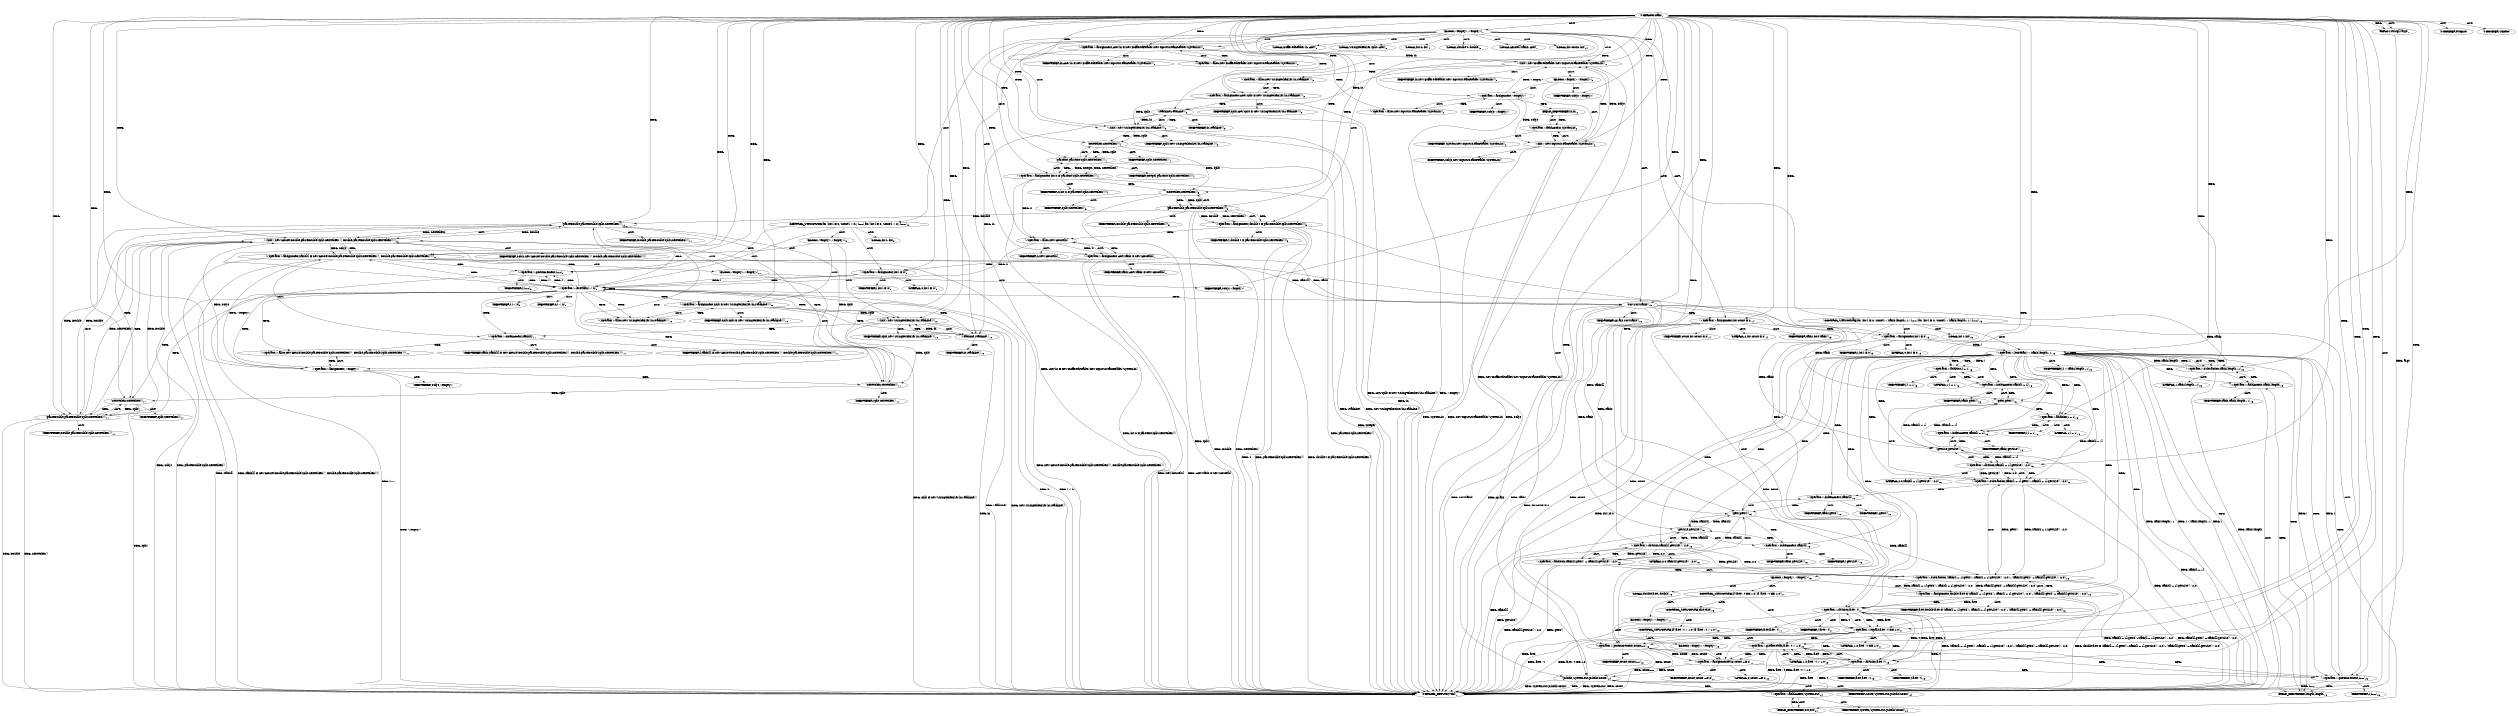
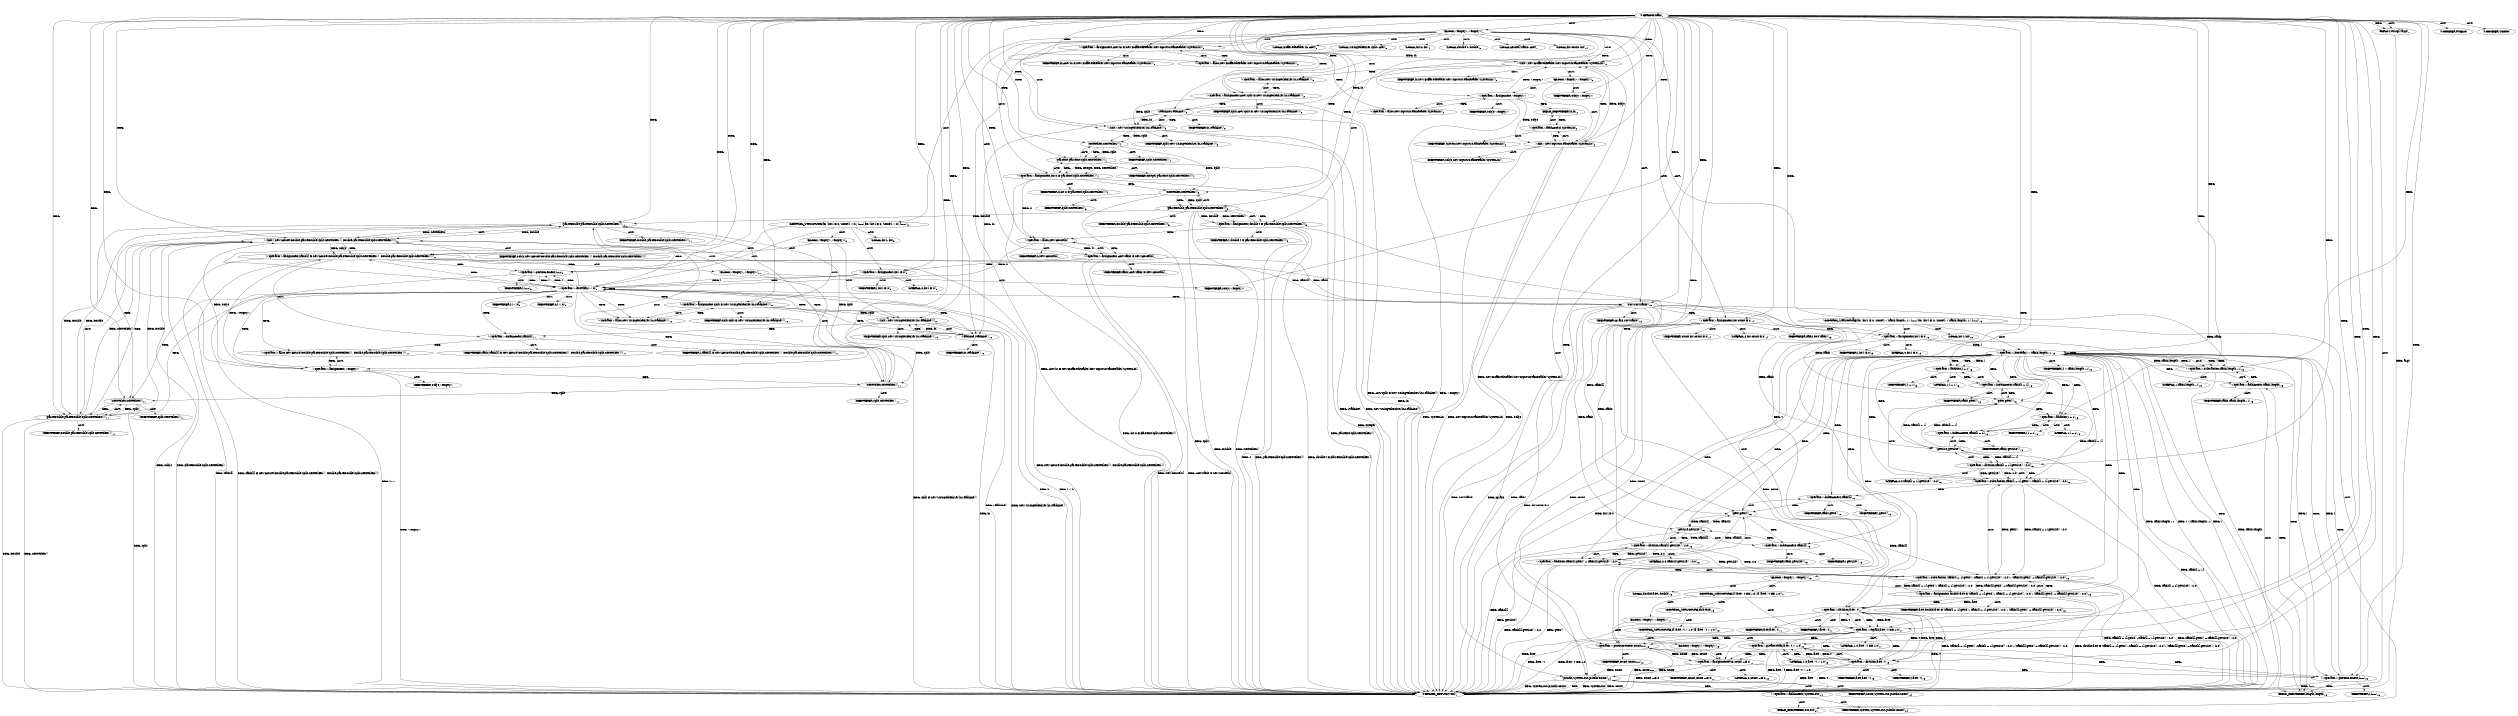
(1809, 405) -> (1813, 405)
(1653, 666) -> (1606, 670)
none -> (1619, 690)
(1791, 703) -> none
